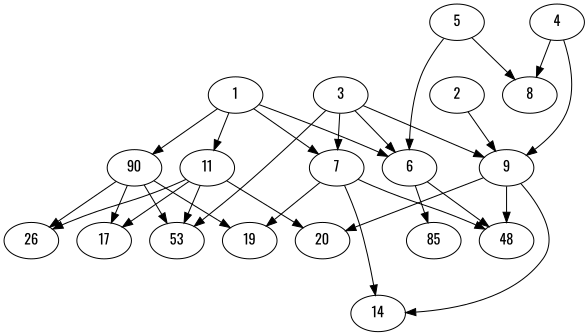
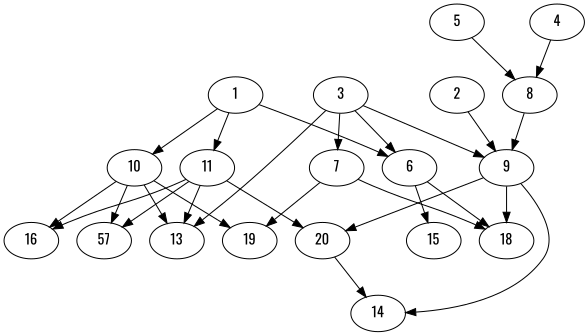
(418, 86) -> none
(570, 100) -> (520, 127)
(282, 128) -> none
(134, 168) -> (134, 168)
(362, 234) -> (347, 273)
(31, 241) -> (31, 241)
(104, 241) -> (104, 241)
(177, 241) -> (177, 241)
(434, 241) -> (434, 241)
(507, 241) -> (507, 241)
